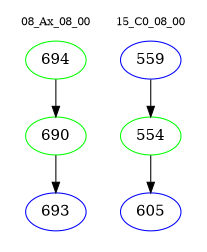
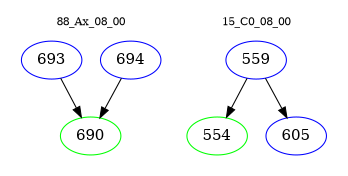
(56, 23) -> (91, 23)
(56, 60) -> (131, 60)
(56, 169) -> (69, 93)
(151, 169) -> (274, 93)
